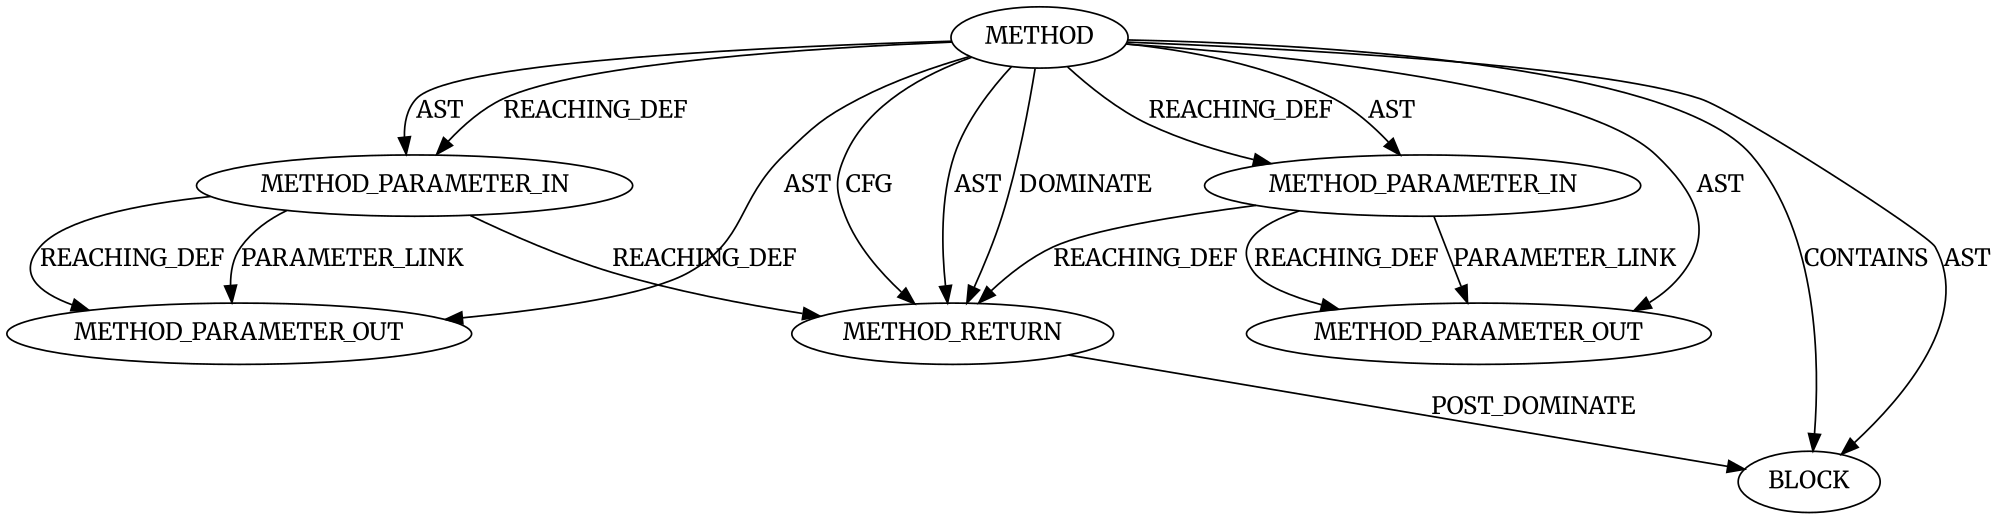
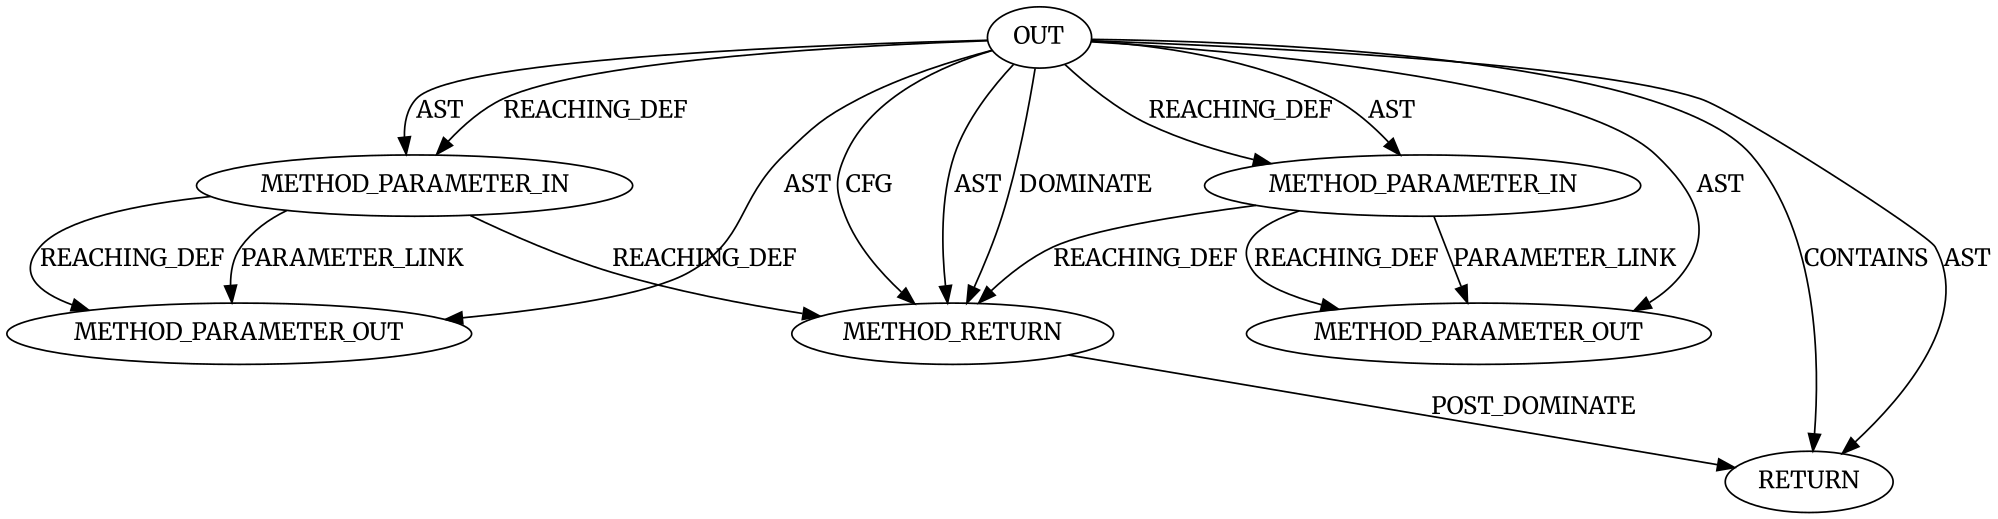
(1040, 37) -> (1040, 37)
(1809, 482) -> (1809, 482)
